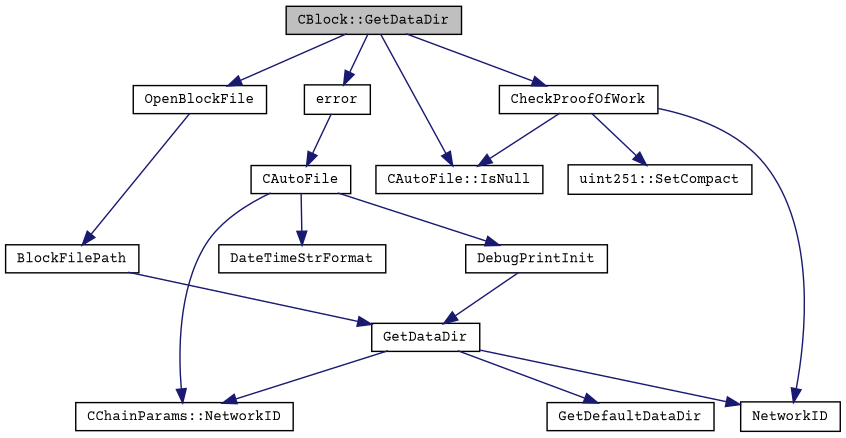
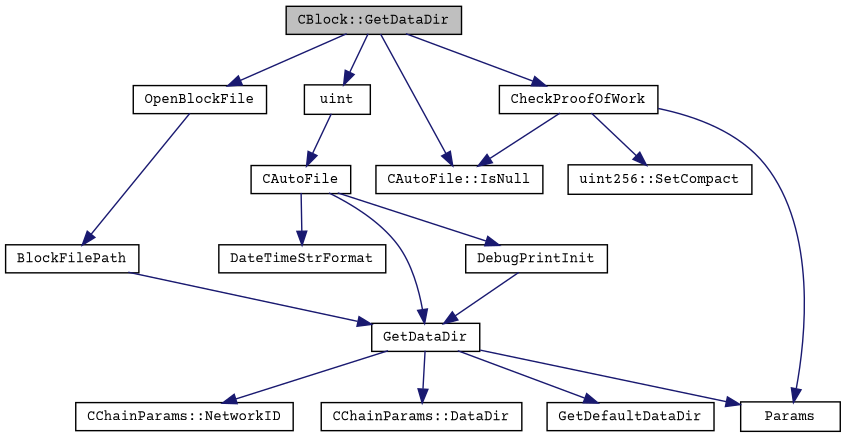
(337, 100) -> (337, 100)
(660, 180) -> (660, 180)
(192, 274) -> (392, 238)
none -> (422, 417)
(790, 417) -> (790, 417)
